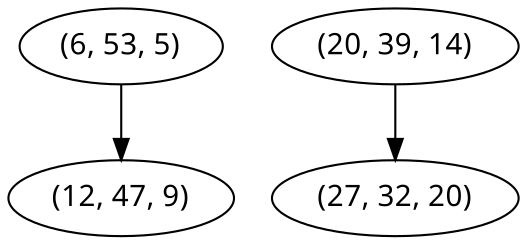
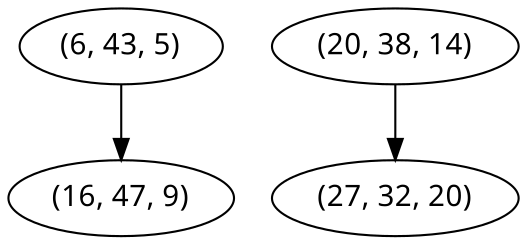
(121, 46) -> (121, 46)
(395, 46) -> (395, 46)
(121, 198) -> (121, 198)
